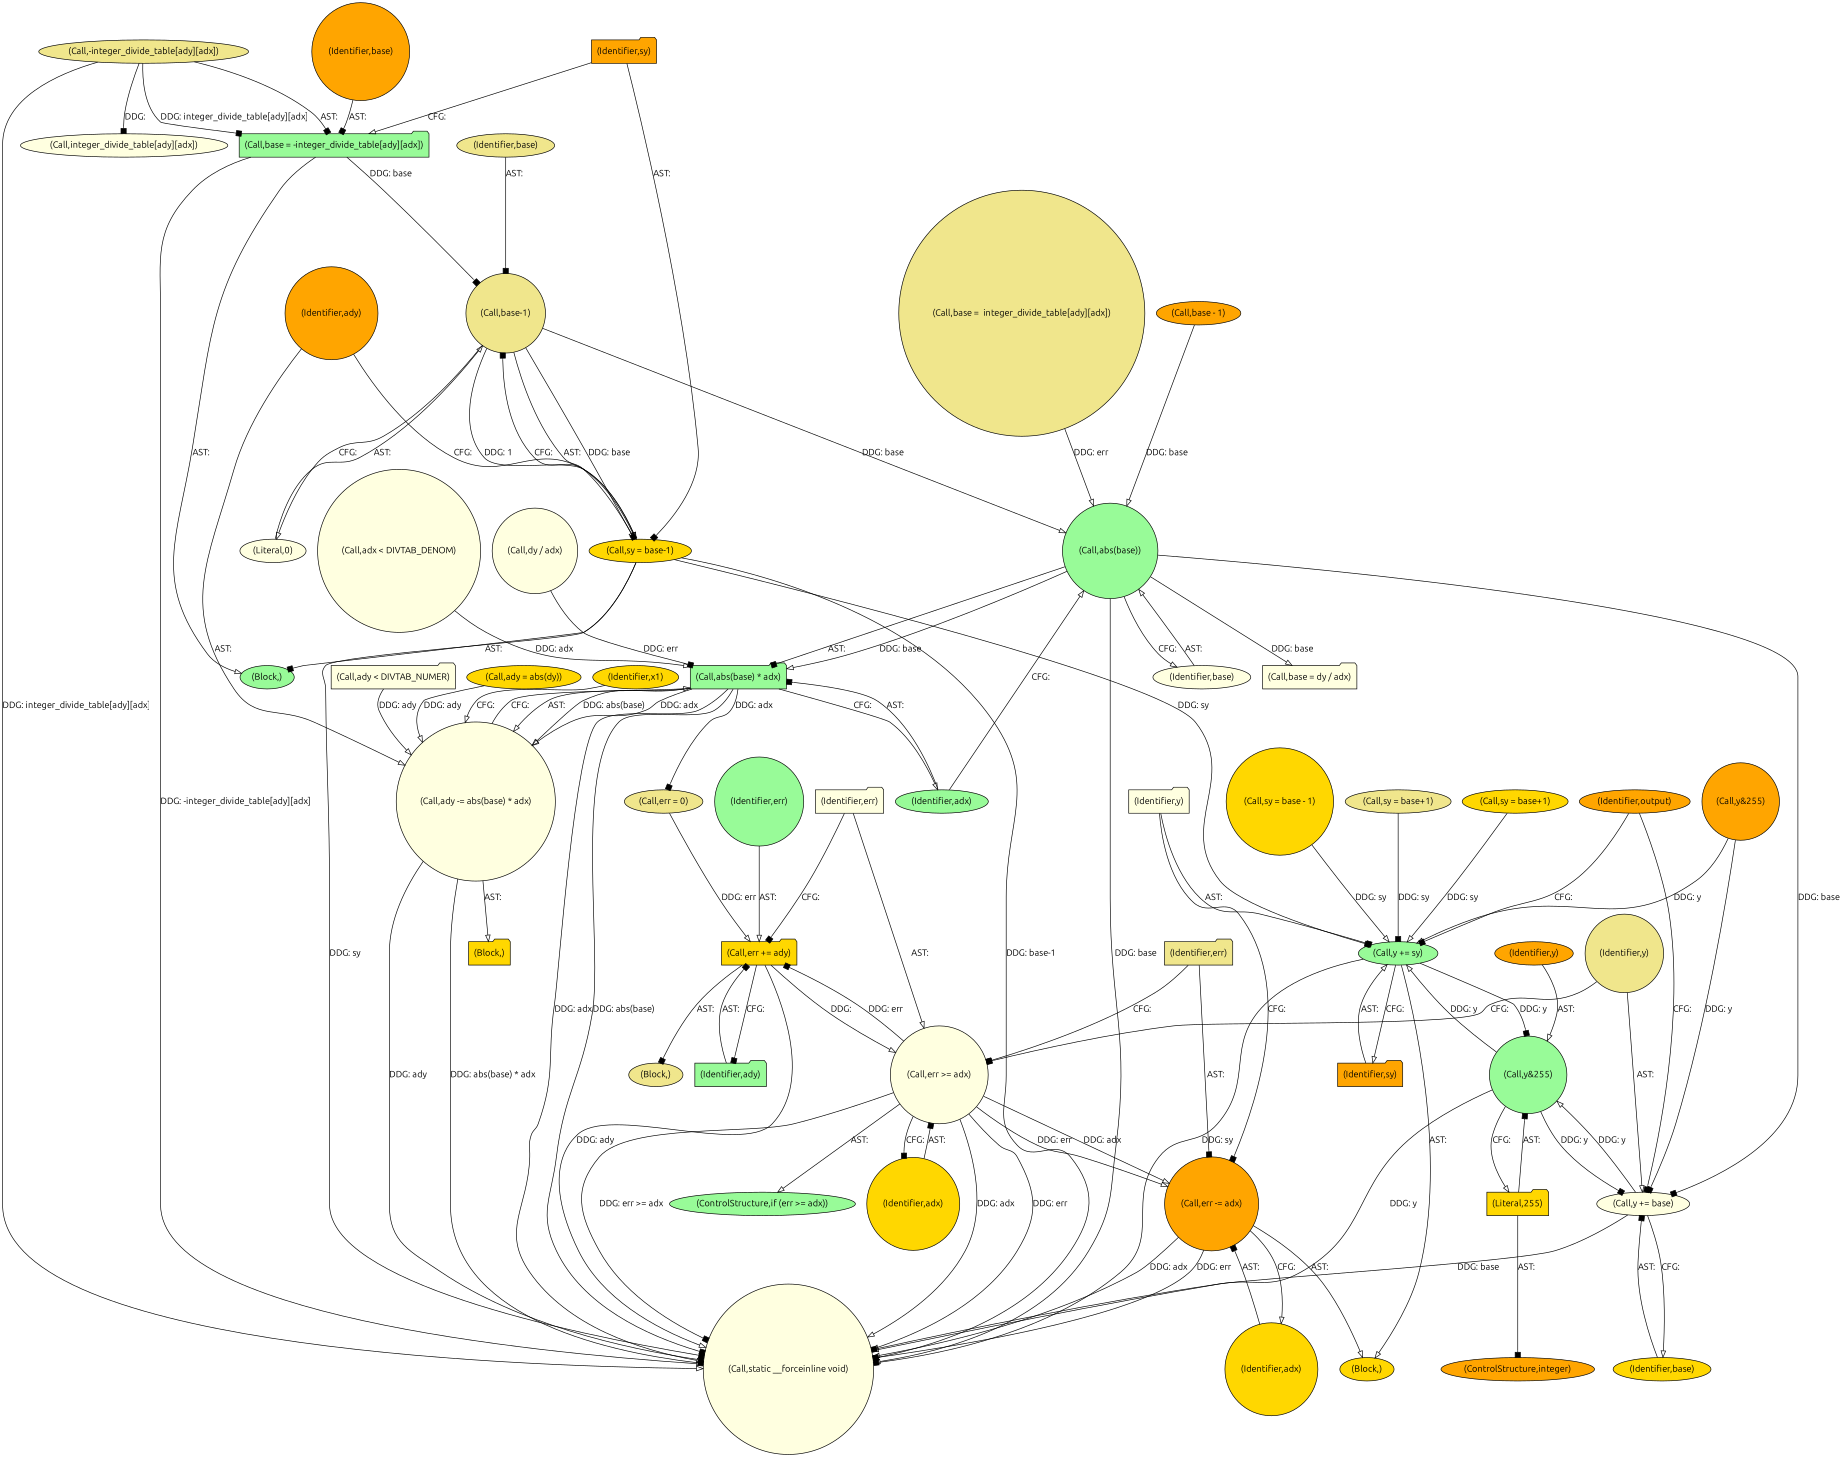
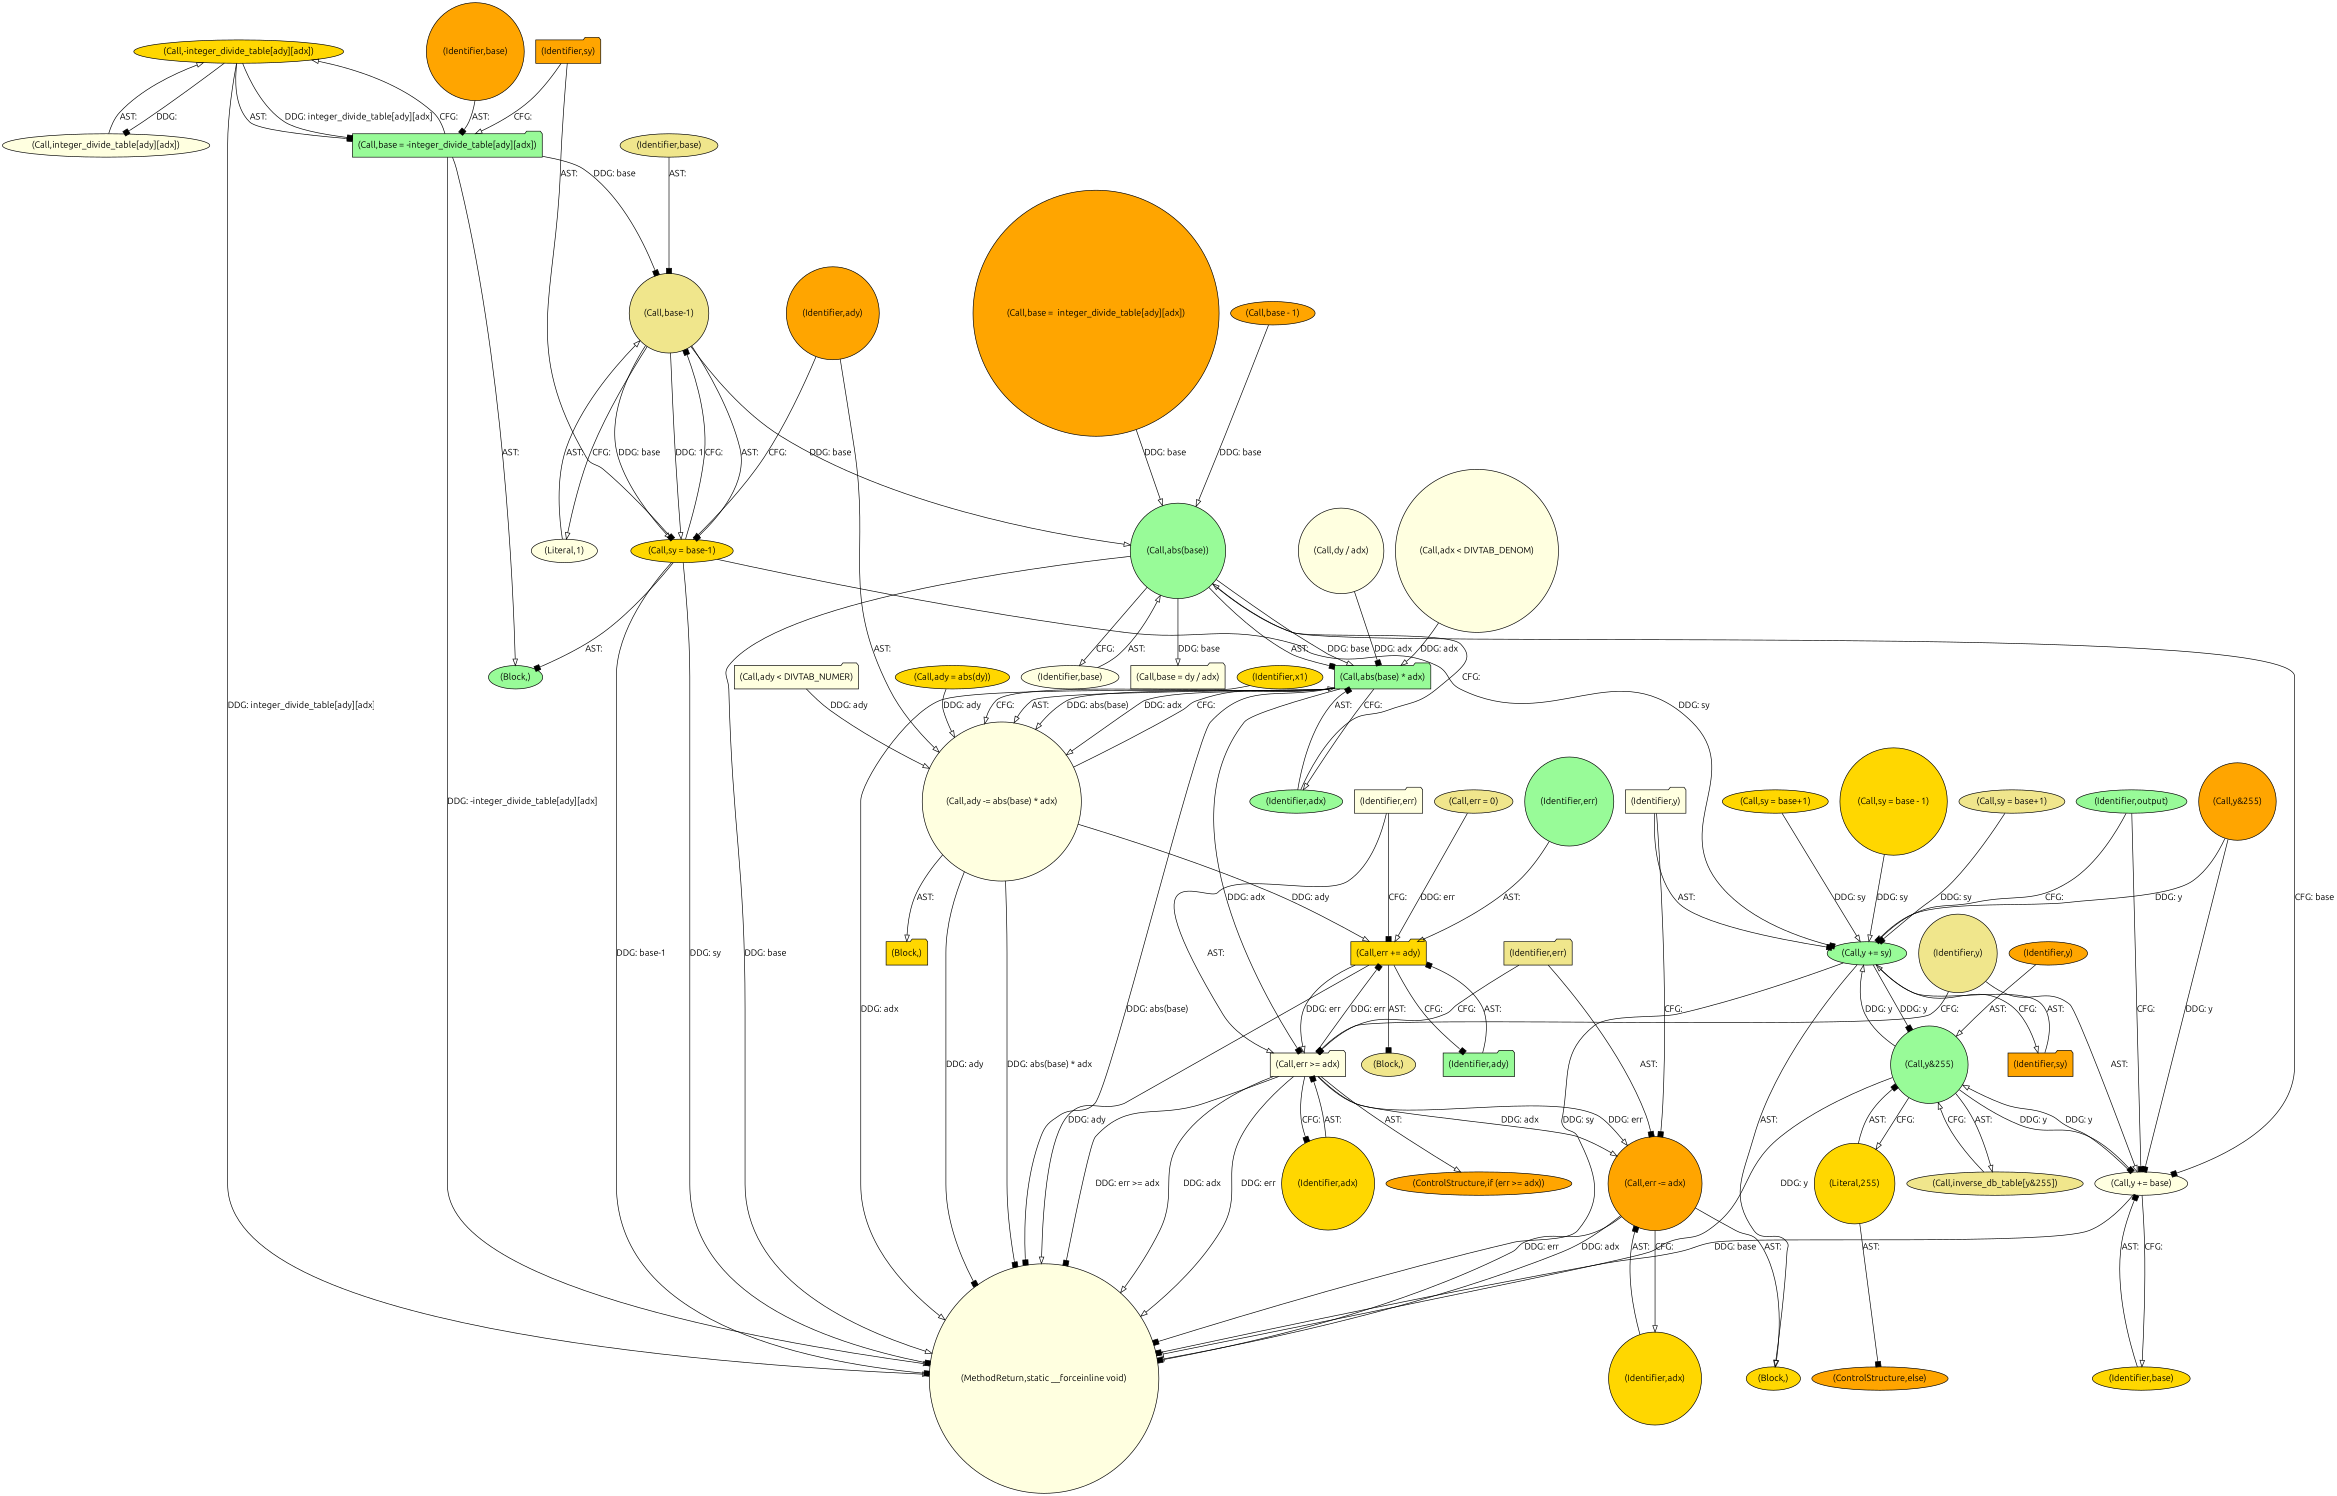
(144, 52) -> (239, 52)
none -> (390, 85)
none -> (146, 91)
(1022, 313) -> (1096, 313)
(1091, 453) -> (1165, 453)
(273, 551) -> (564, 551)
(661, 649) -> (1393, 649)
(701, 731) -> (1216, 839)
(1635, 802) -> (2131, 802)
none -> (1231, 876)
(1819, 897) -> (2314, 898)
(842, 1009) -> (1324, 1009)
(939, 1075) -> (1308, 1065)
none -> (1995, 1184)
(762, 1204) -> (1479, 1184)
(1518, 1204) -> (1855, 1184)
(788, 1369) -> (1044, 1379)
(1518, 1369) -> (1880, 1379)
